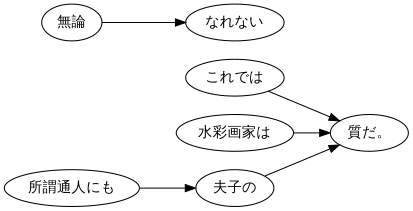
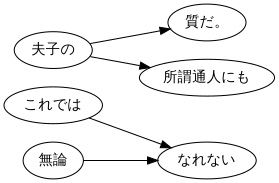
(299, 104) -> (125, 131)
(235, 133) -> none
(162, 188) -> (115, 61)
